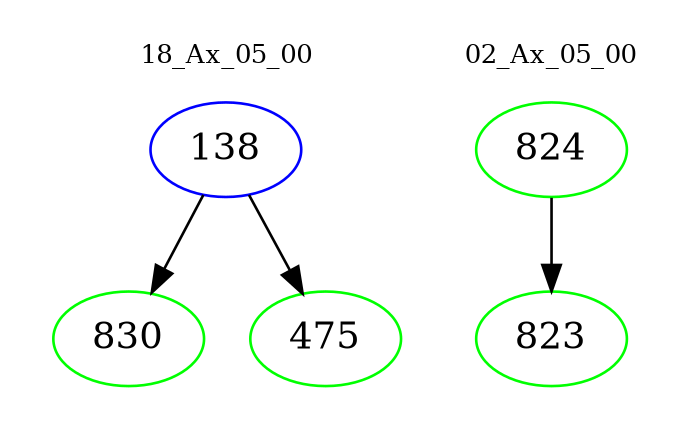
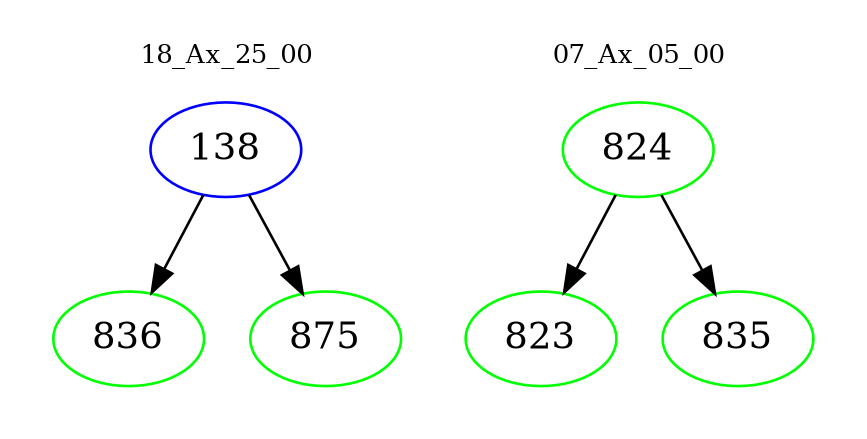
(227, 56) -> (227, 56)
(552, 56) -> (640, 56)
(129, 339) -> (129, 339)
(326, 339) -> (326, 339)
none -> (738, 339)
